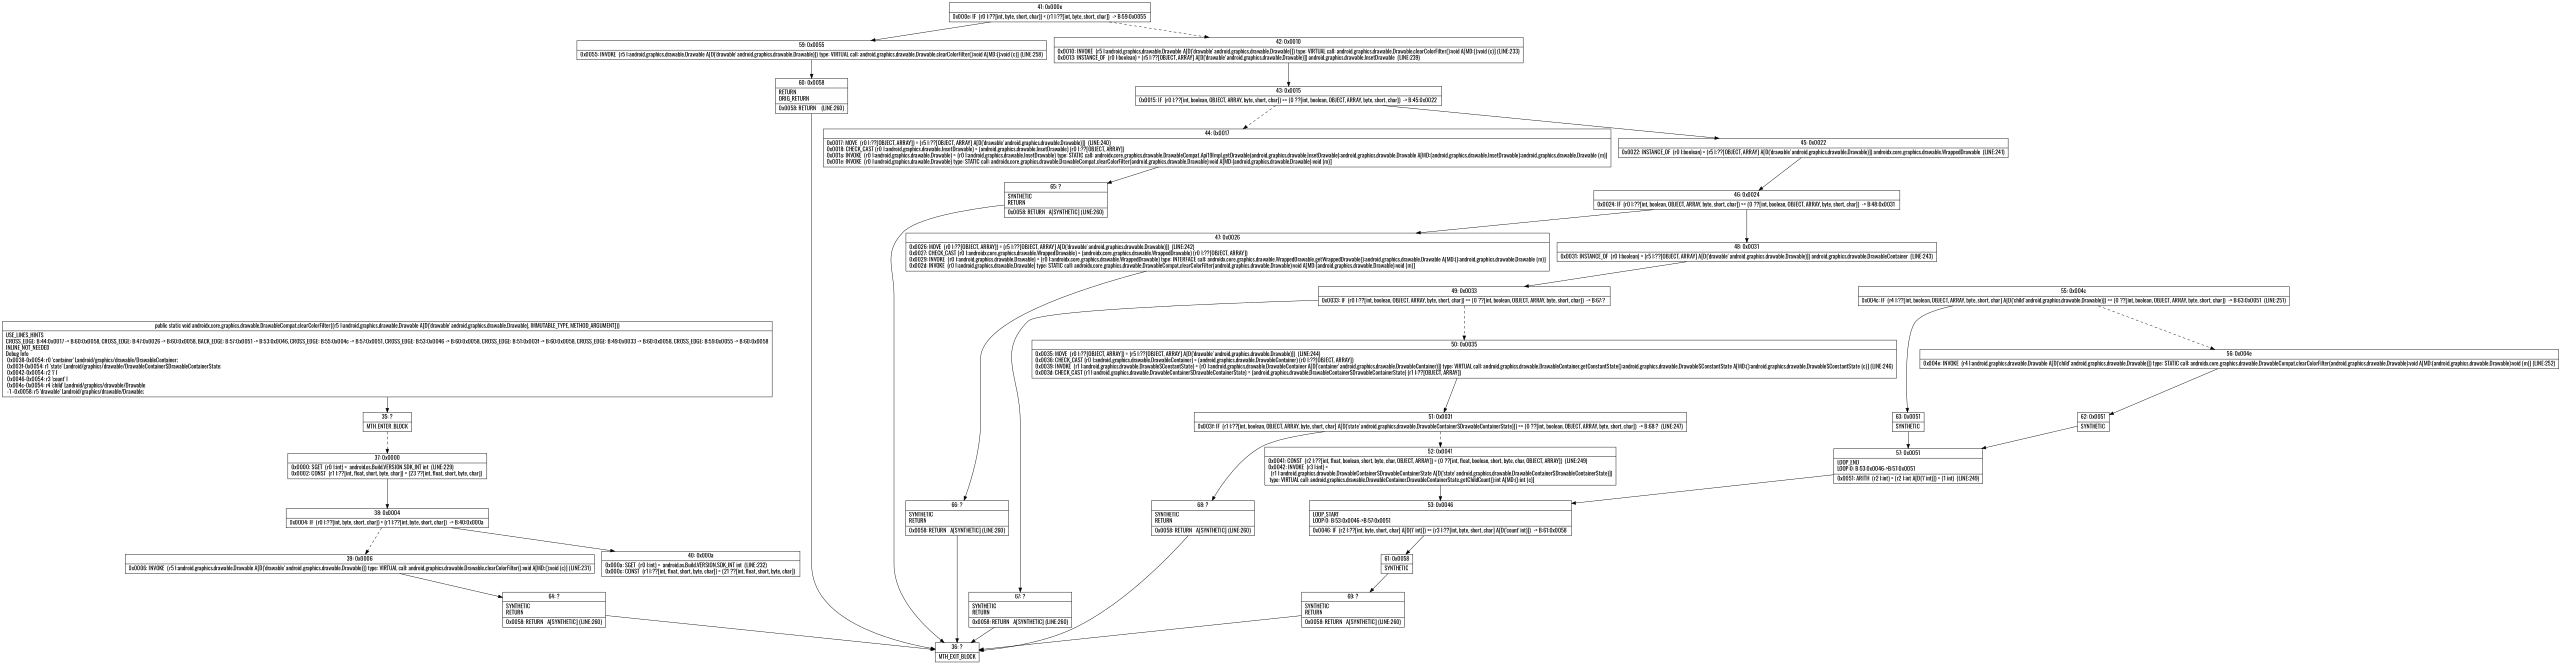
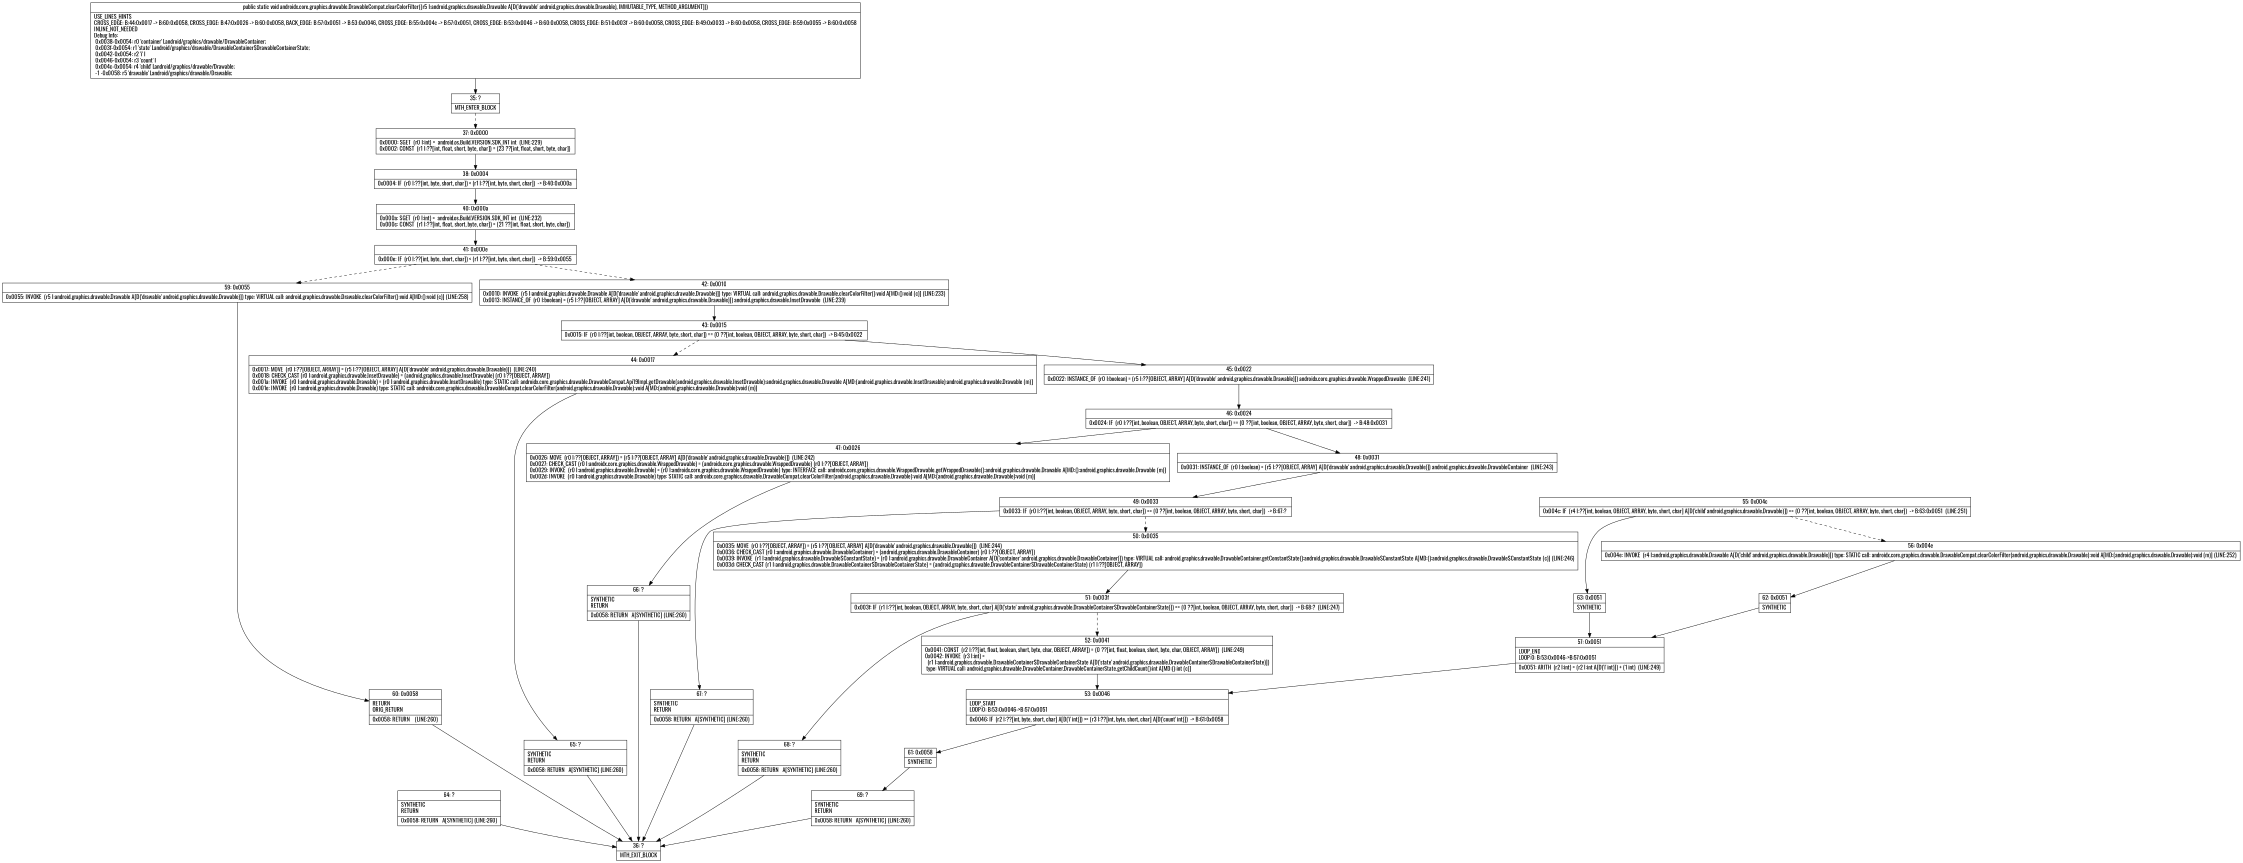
(933, 31) -> (358, 273)
none -> (476, 235)
(360, 564) -> none
